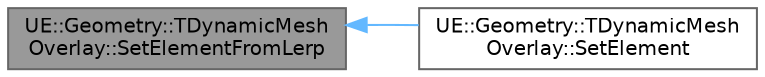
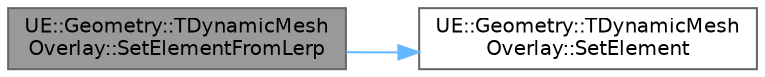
(393, 25) -> (372, 52)
